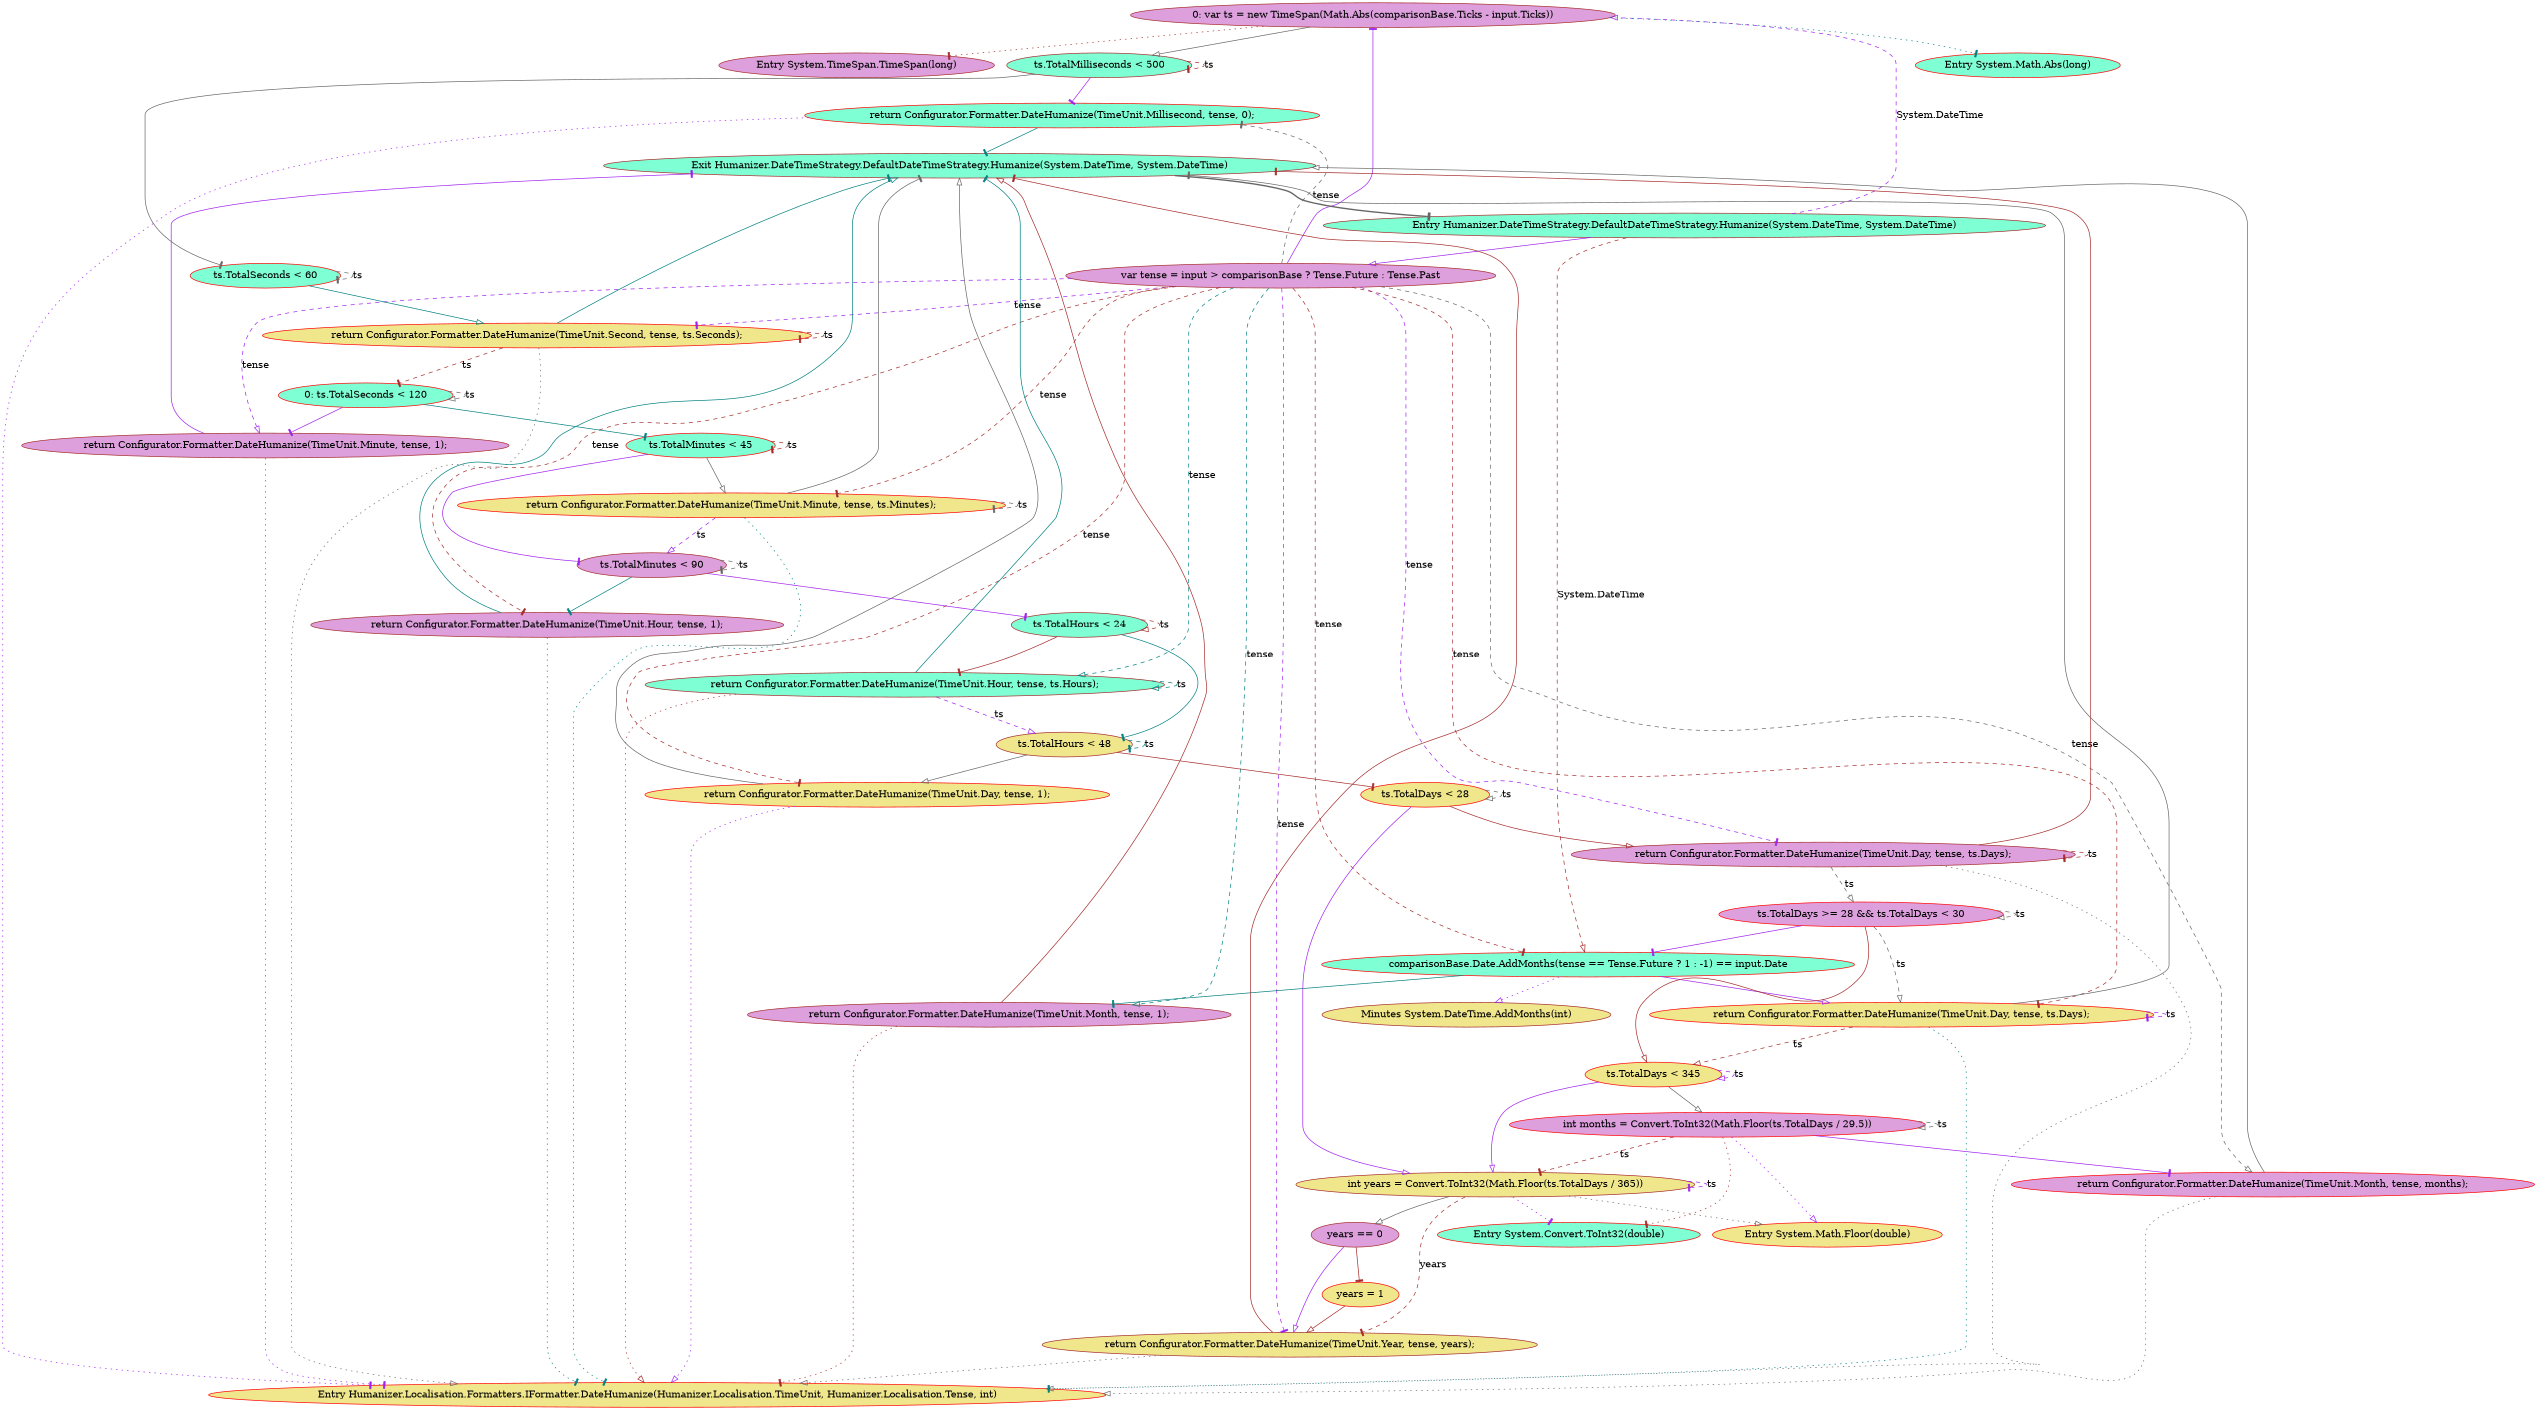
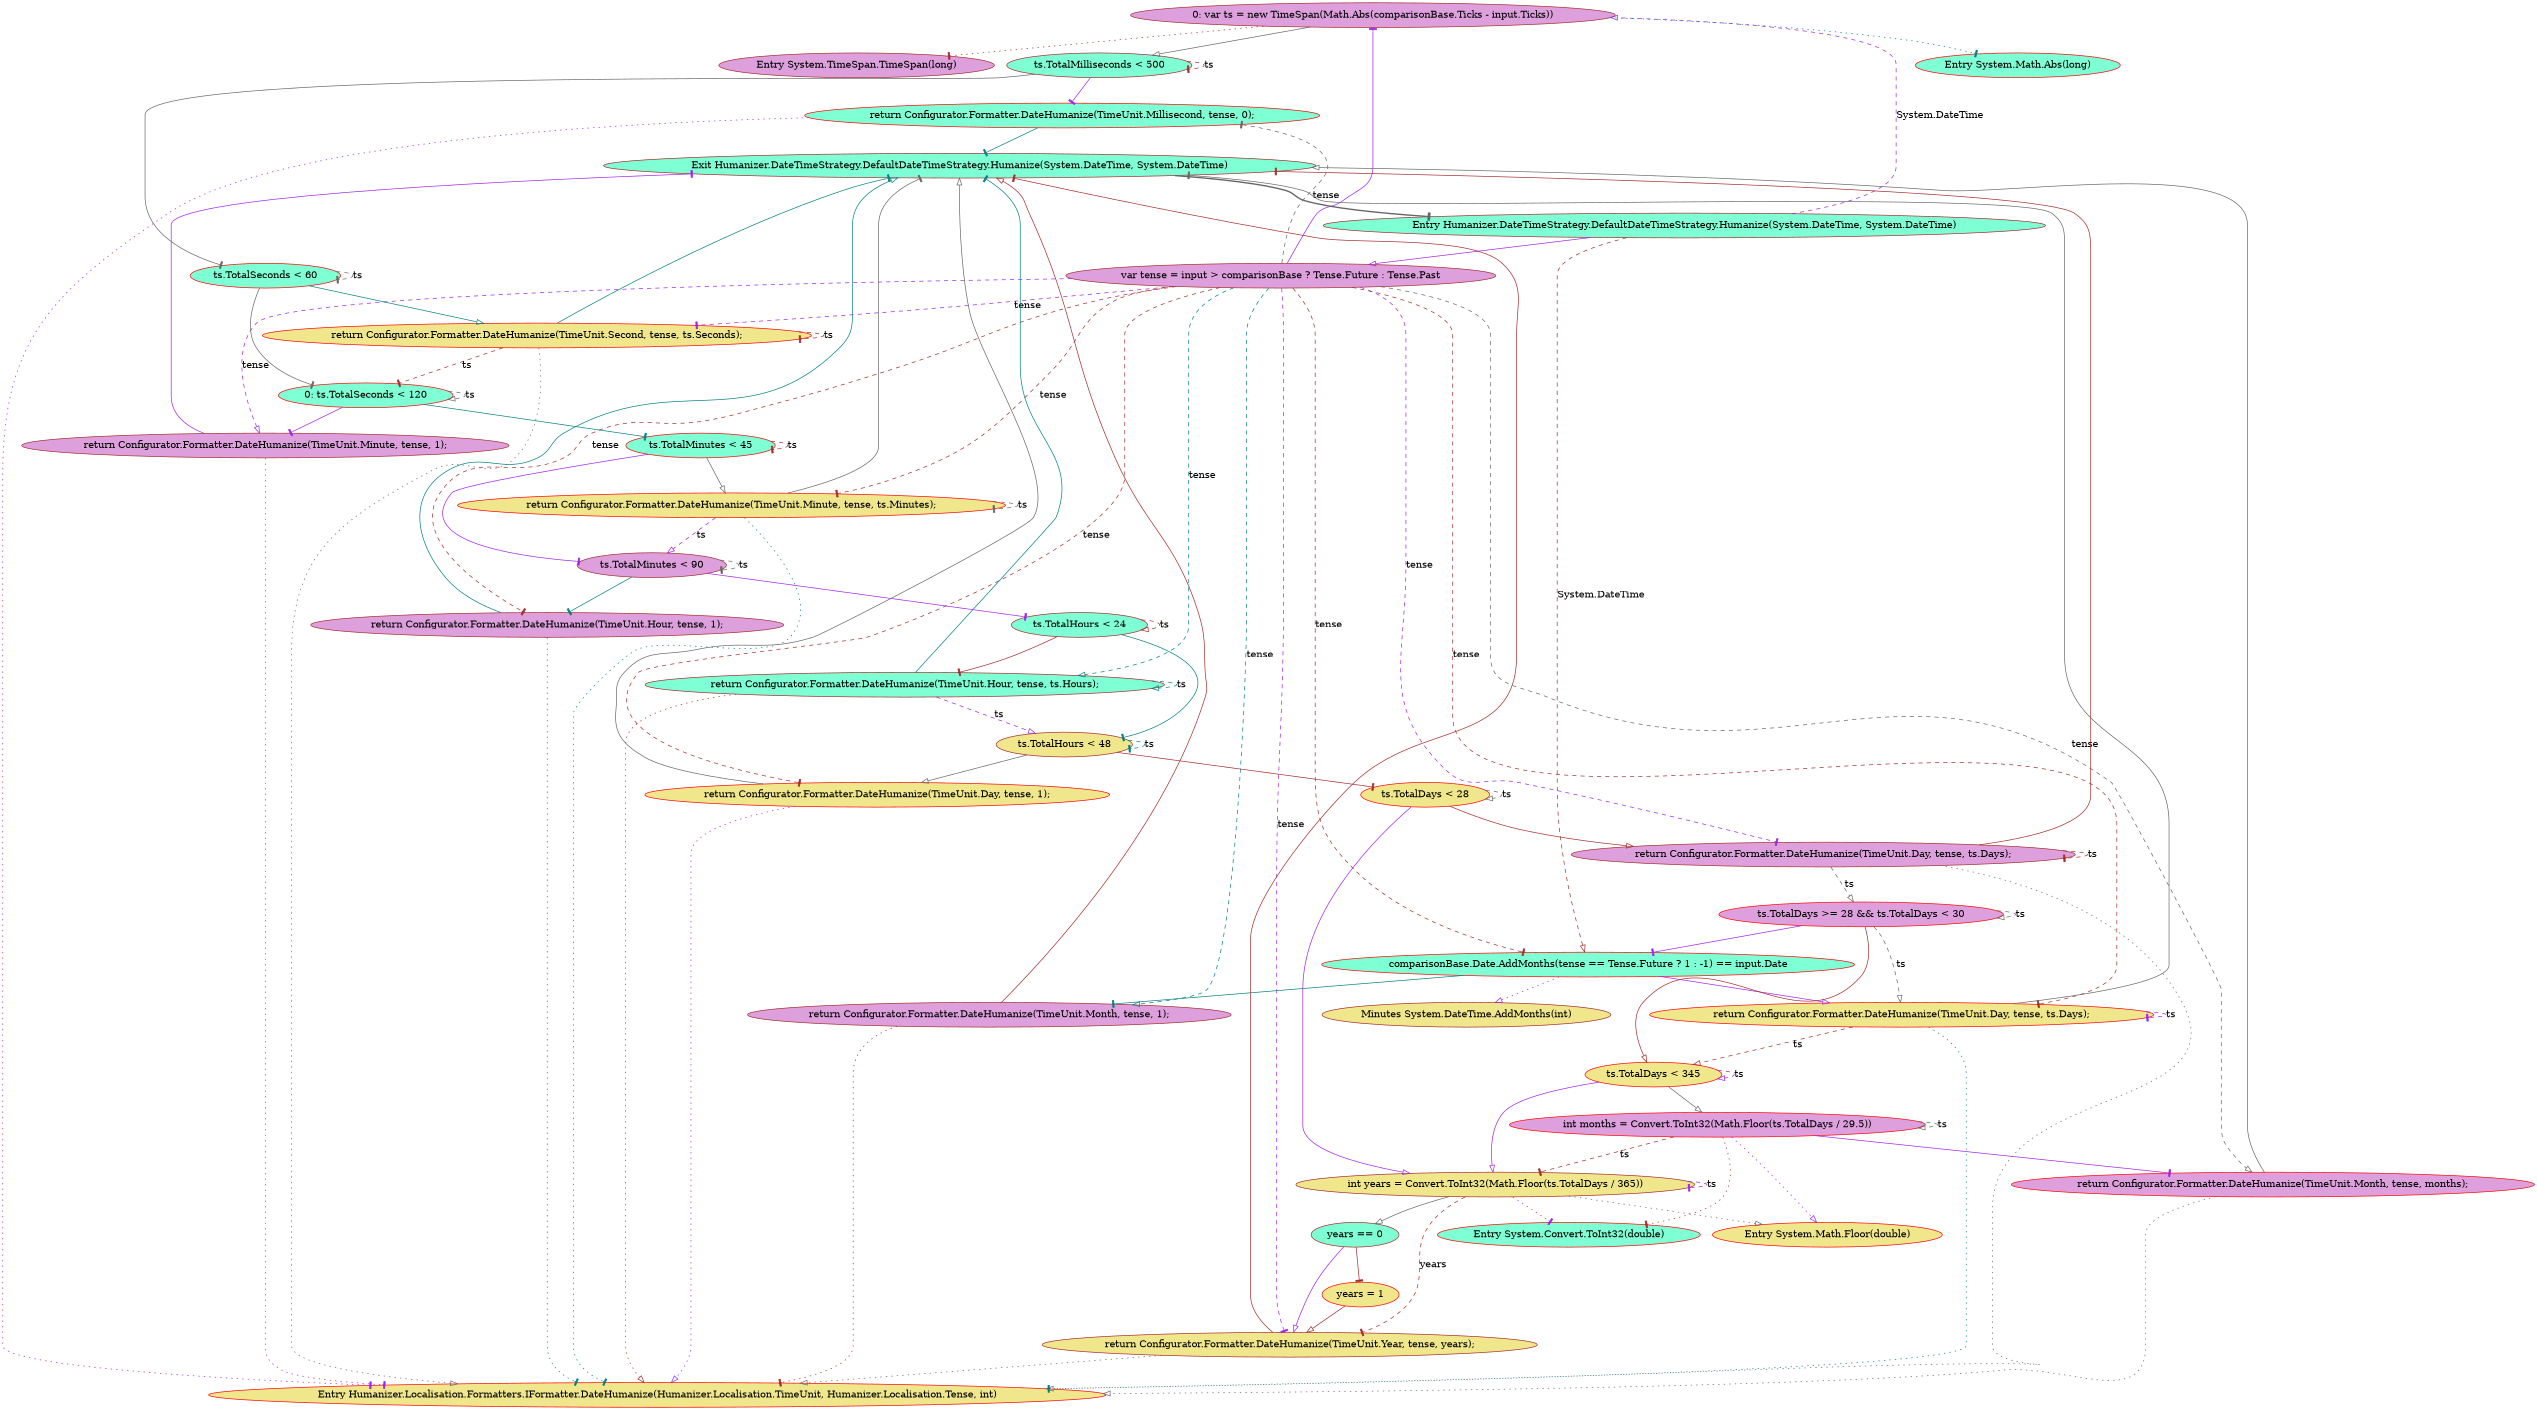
none -> (258, 349)
(1355, 1235) -> (1355, 1235)
